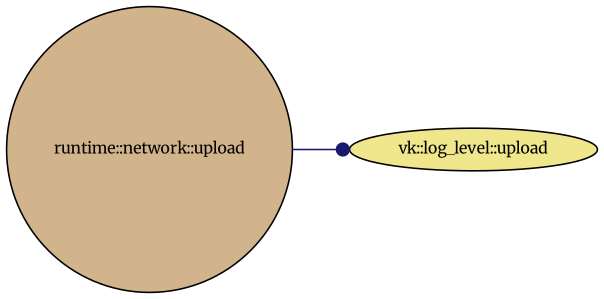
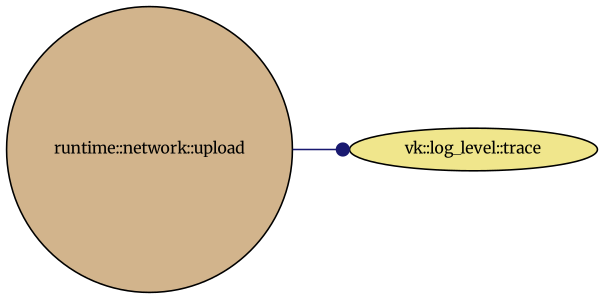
(473, 149) -> (473, 149)
